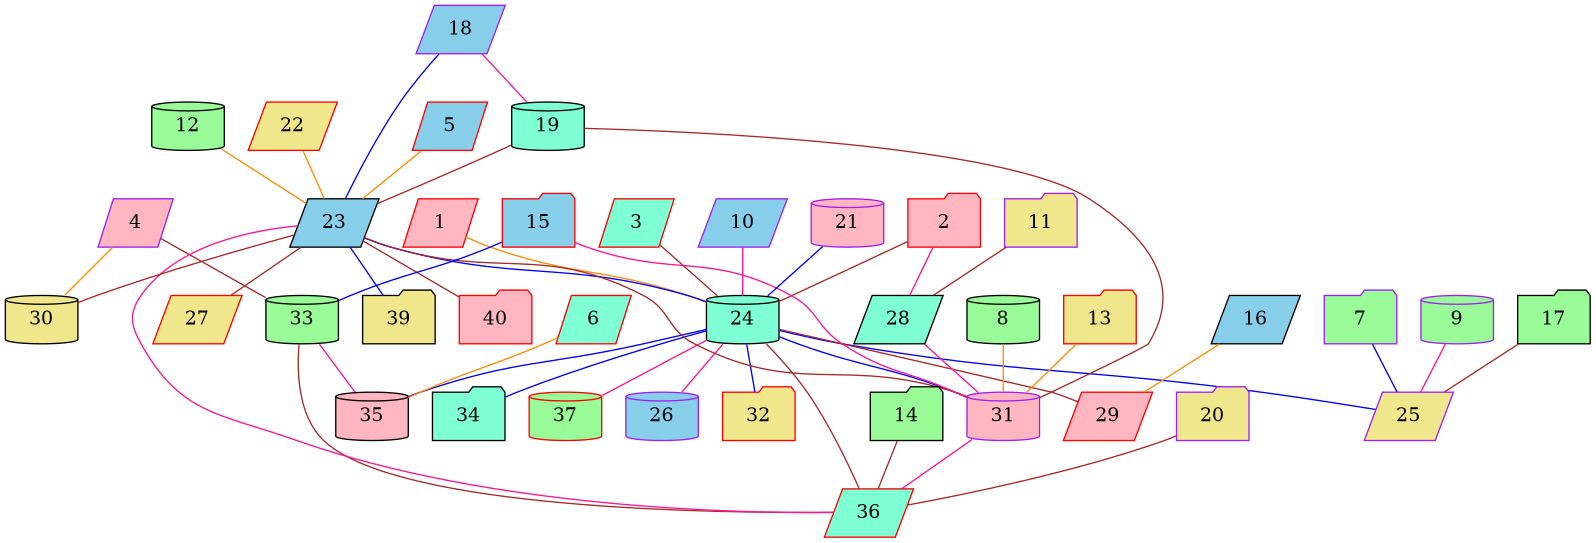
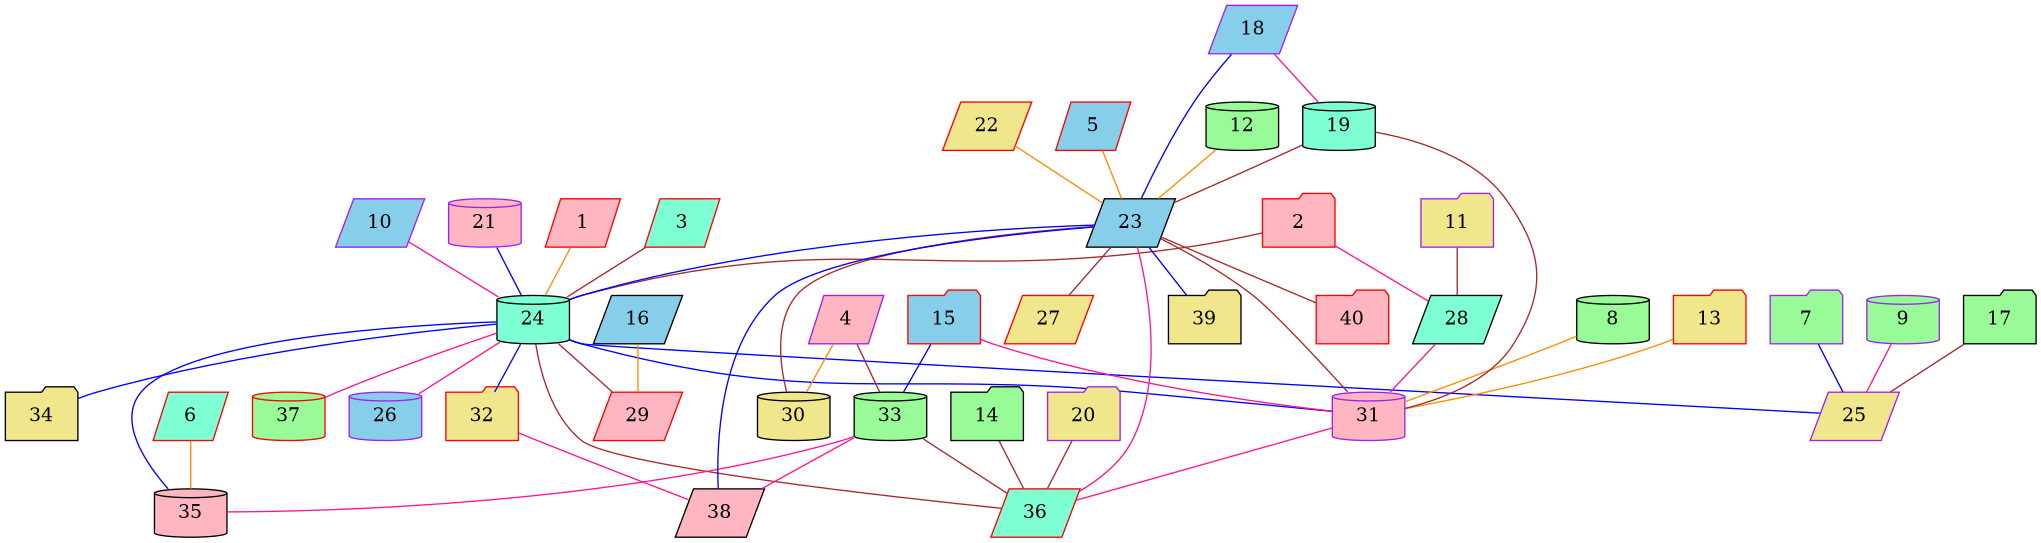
(469, 416) -> (42, 416)
none -> (720, 513)
